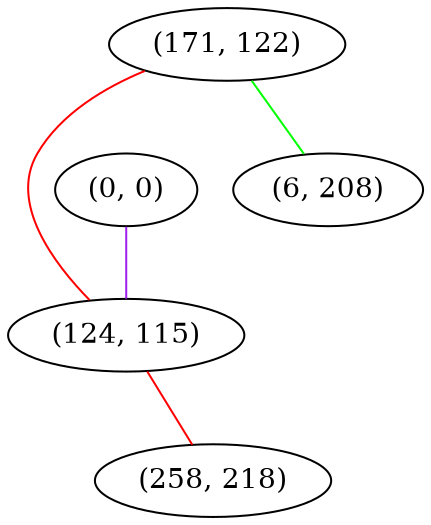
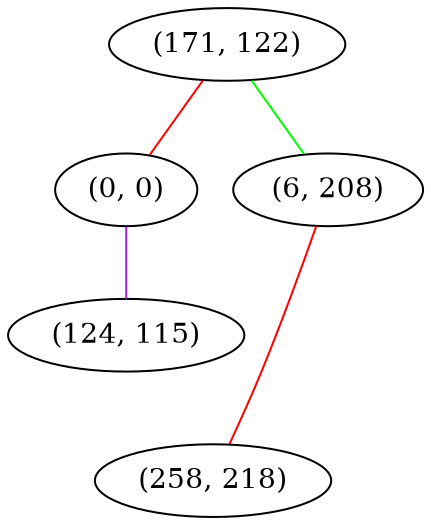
(32, 167) -> (176, 118)
(170, 408) -> (276, 336)
